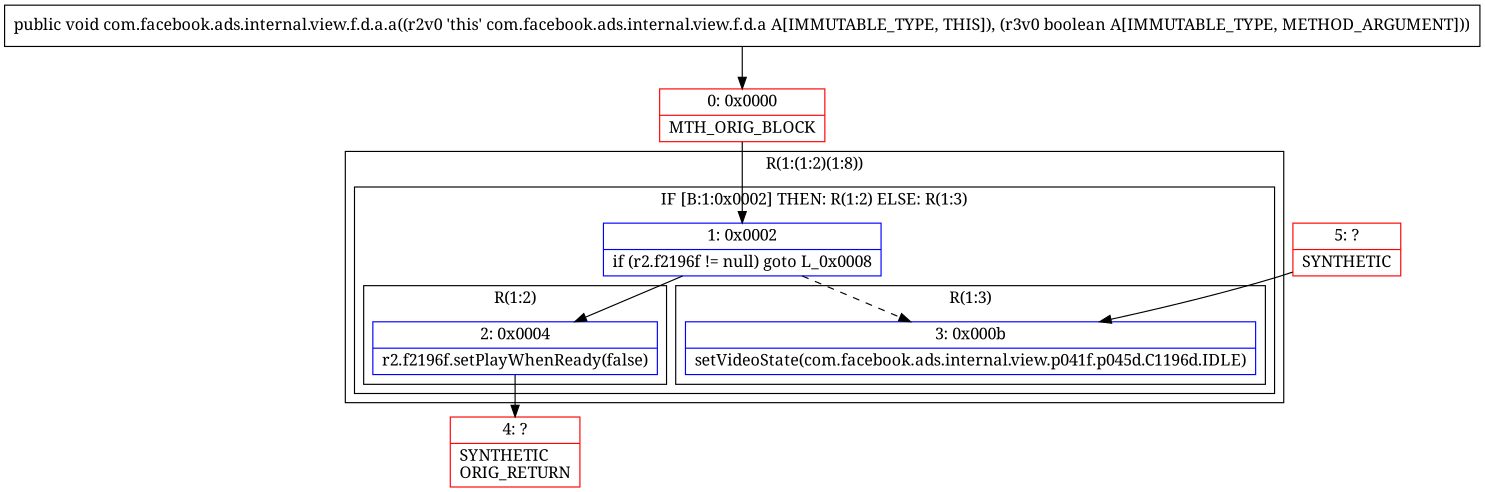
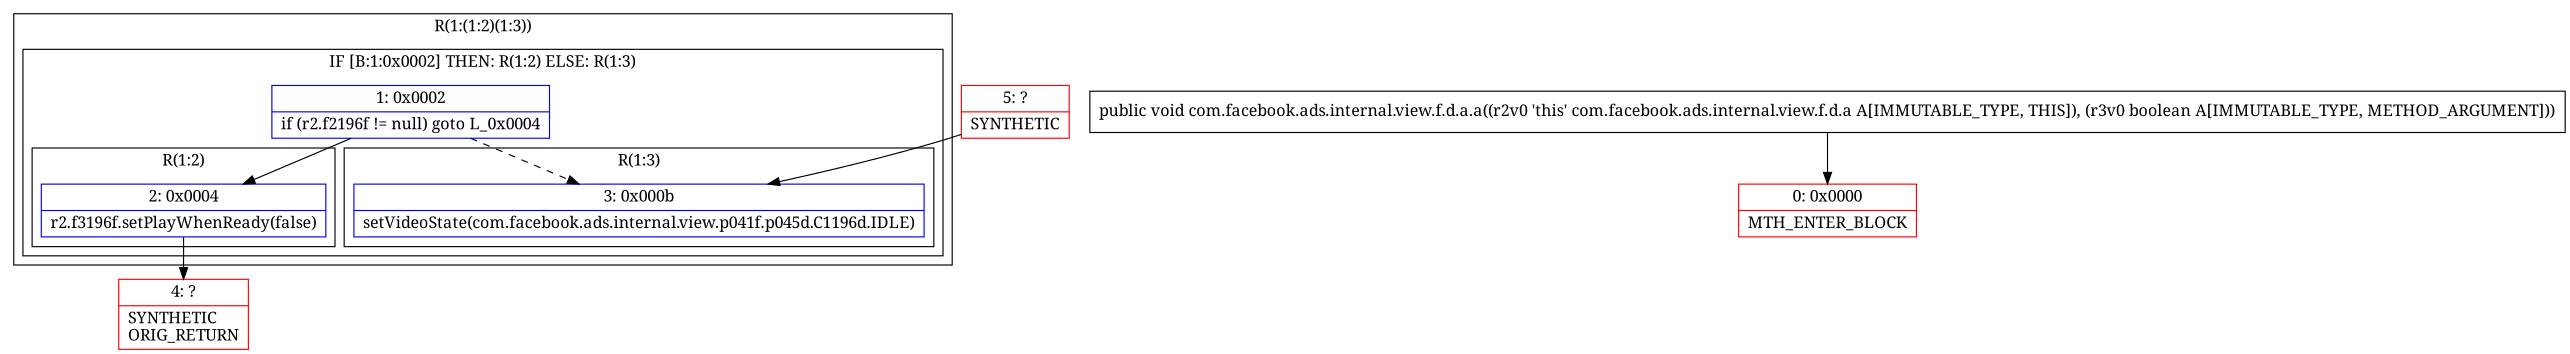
(742, 128) -> (1828, 223)
(815, 165) -> (483, 27)
(742, 177) -> none
(742, 262) -> (411, 124)
(515, 361) -> (184, 223)
